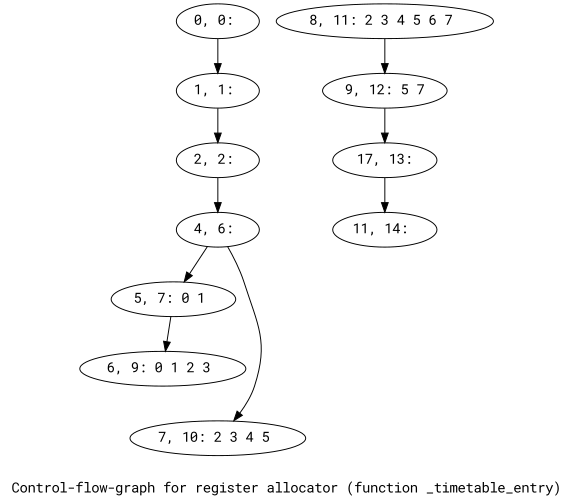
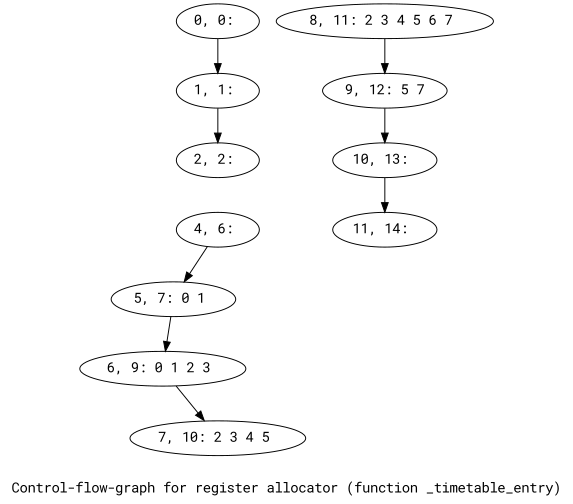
(385, 160) -> (385, 160)
(218, 190) -> none
(259, 329) -> (187, 400)
